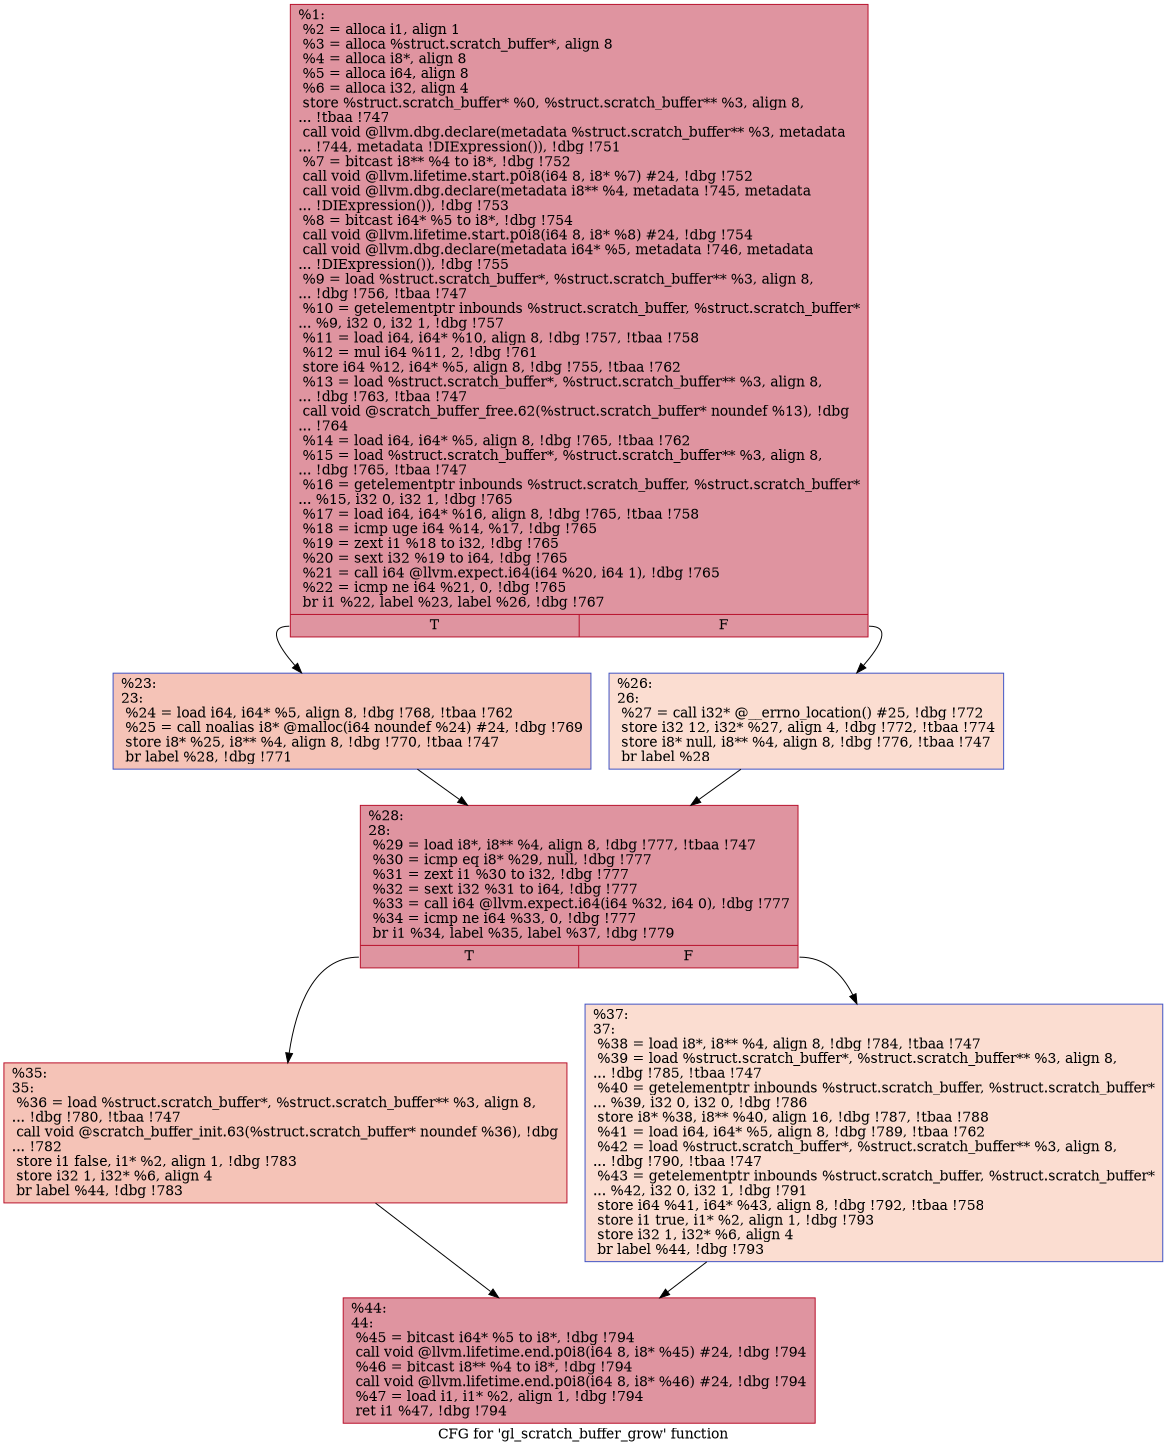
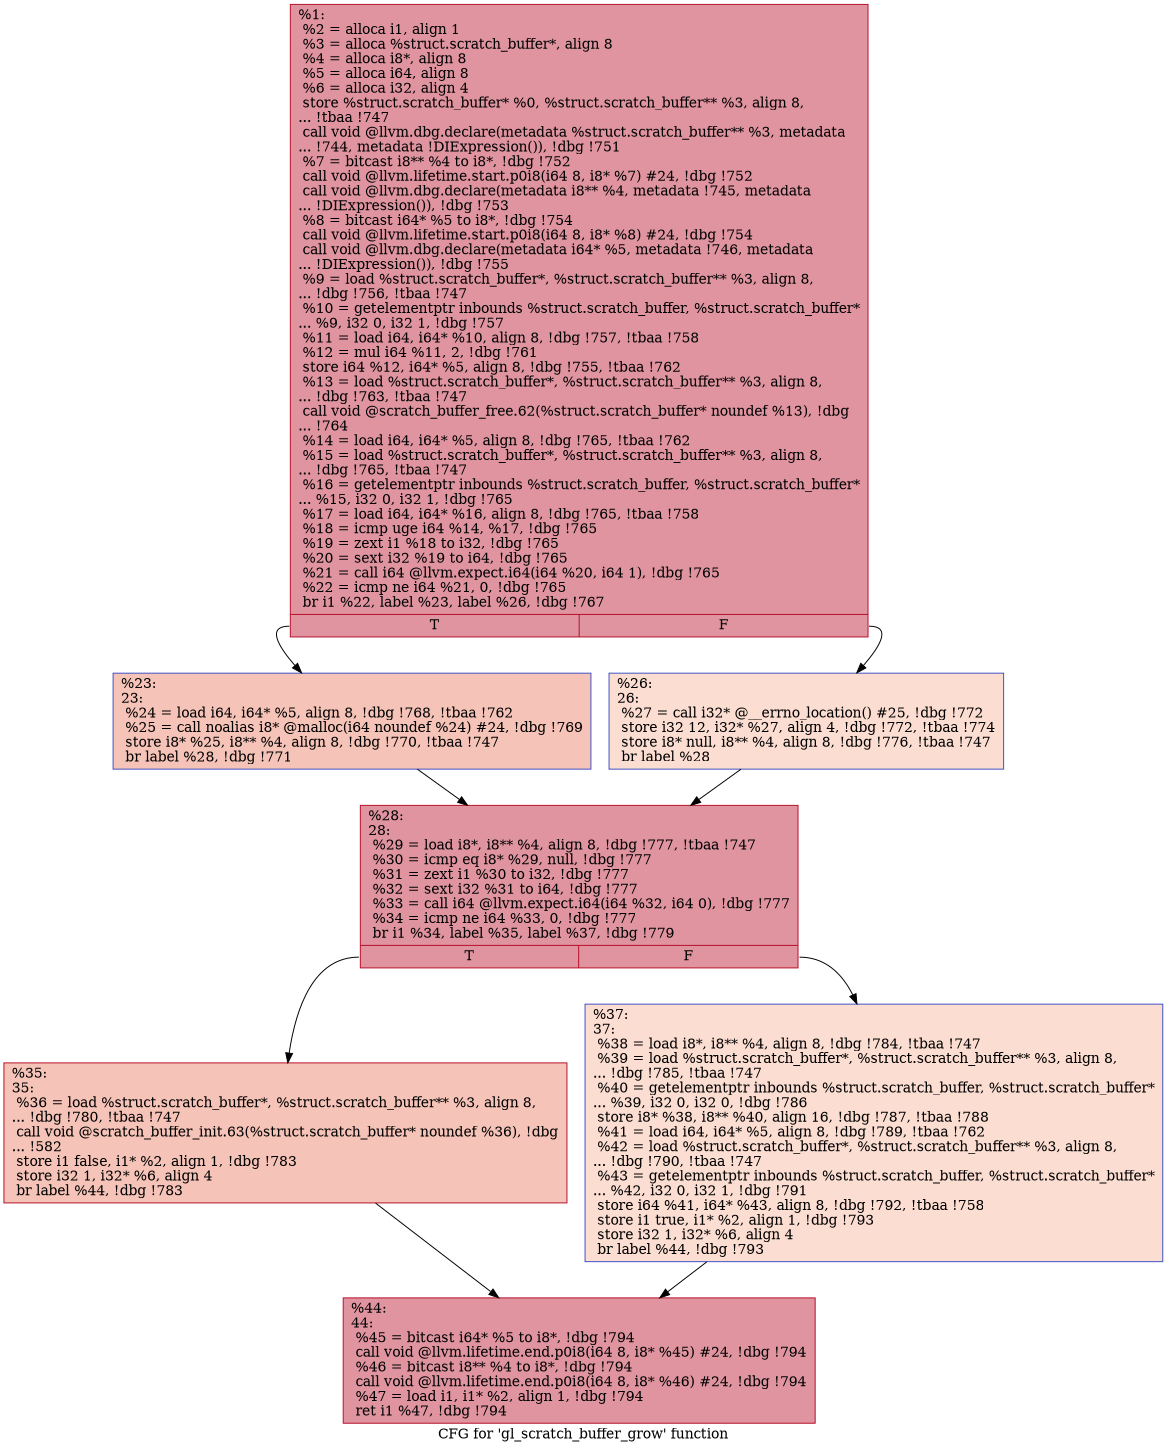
(37, 1147) -> (37, 1147)
